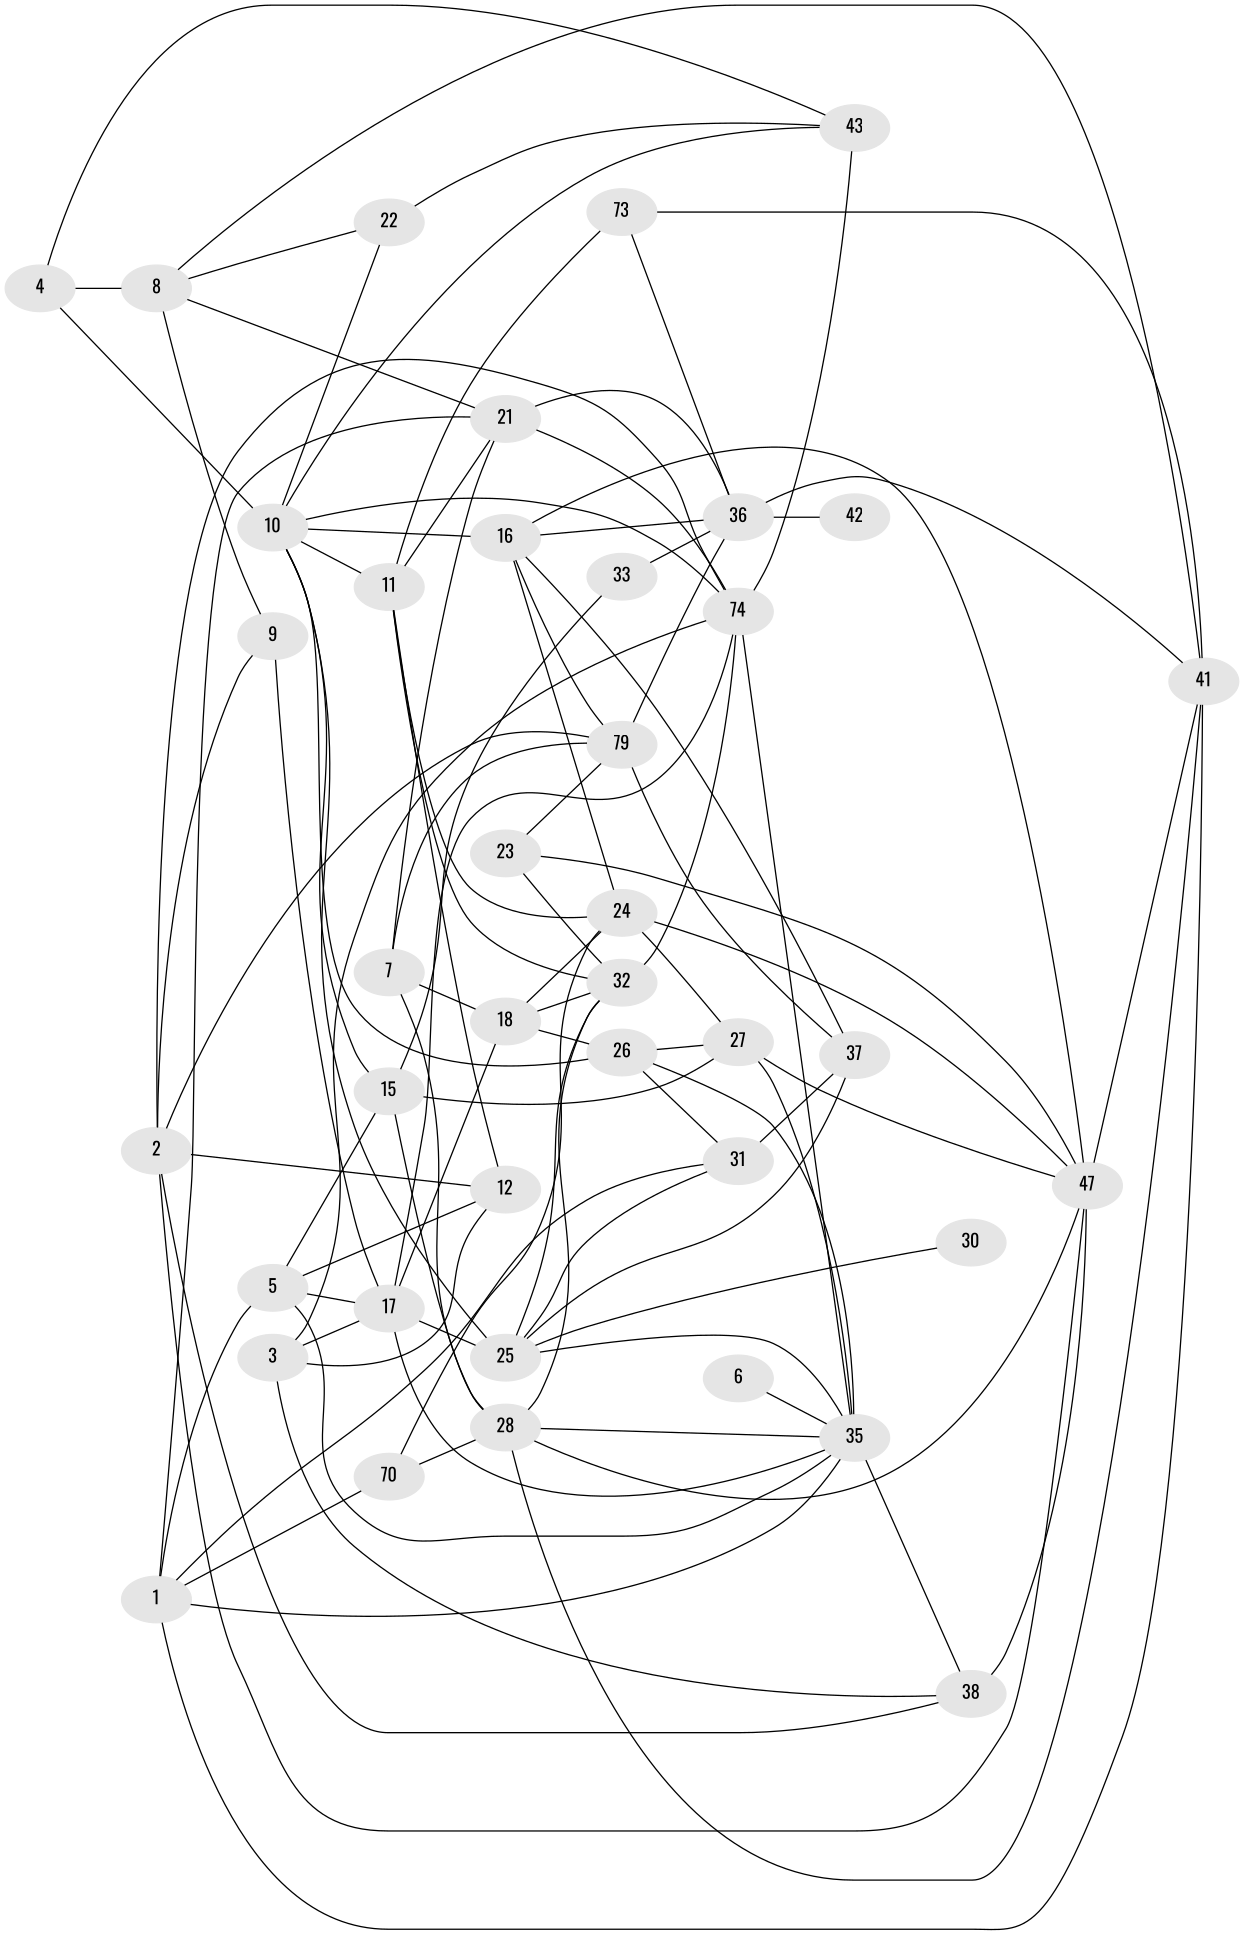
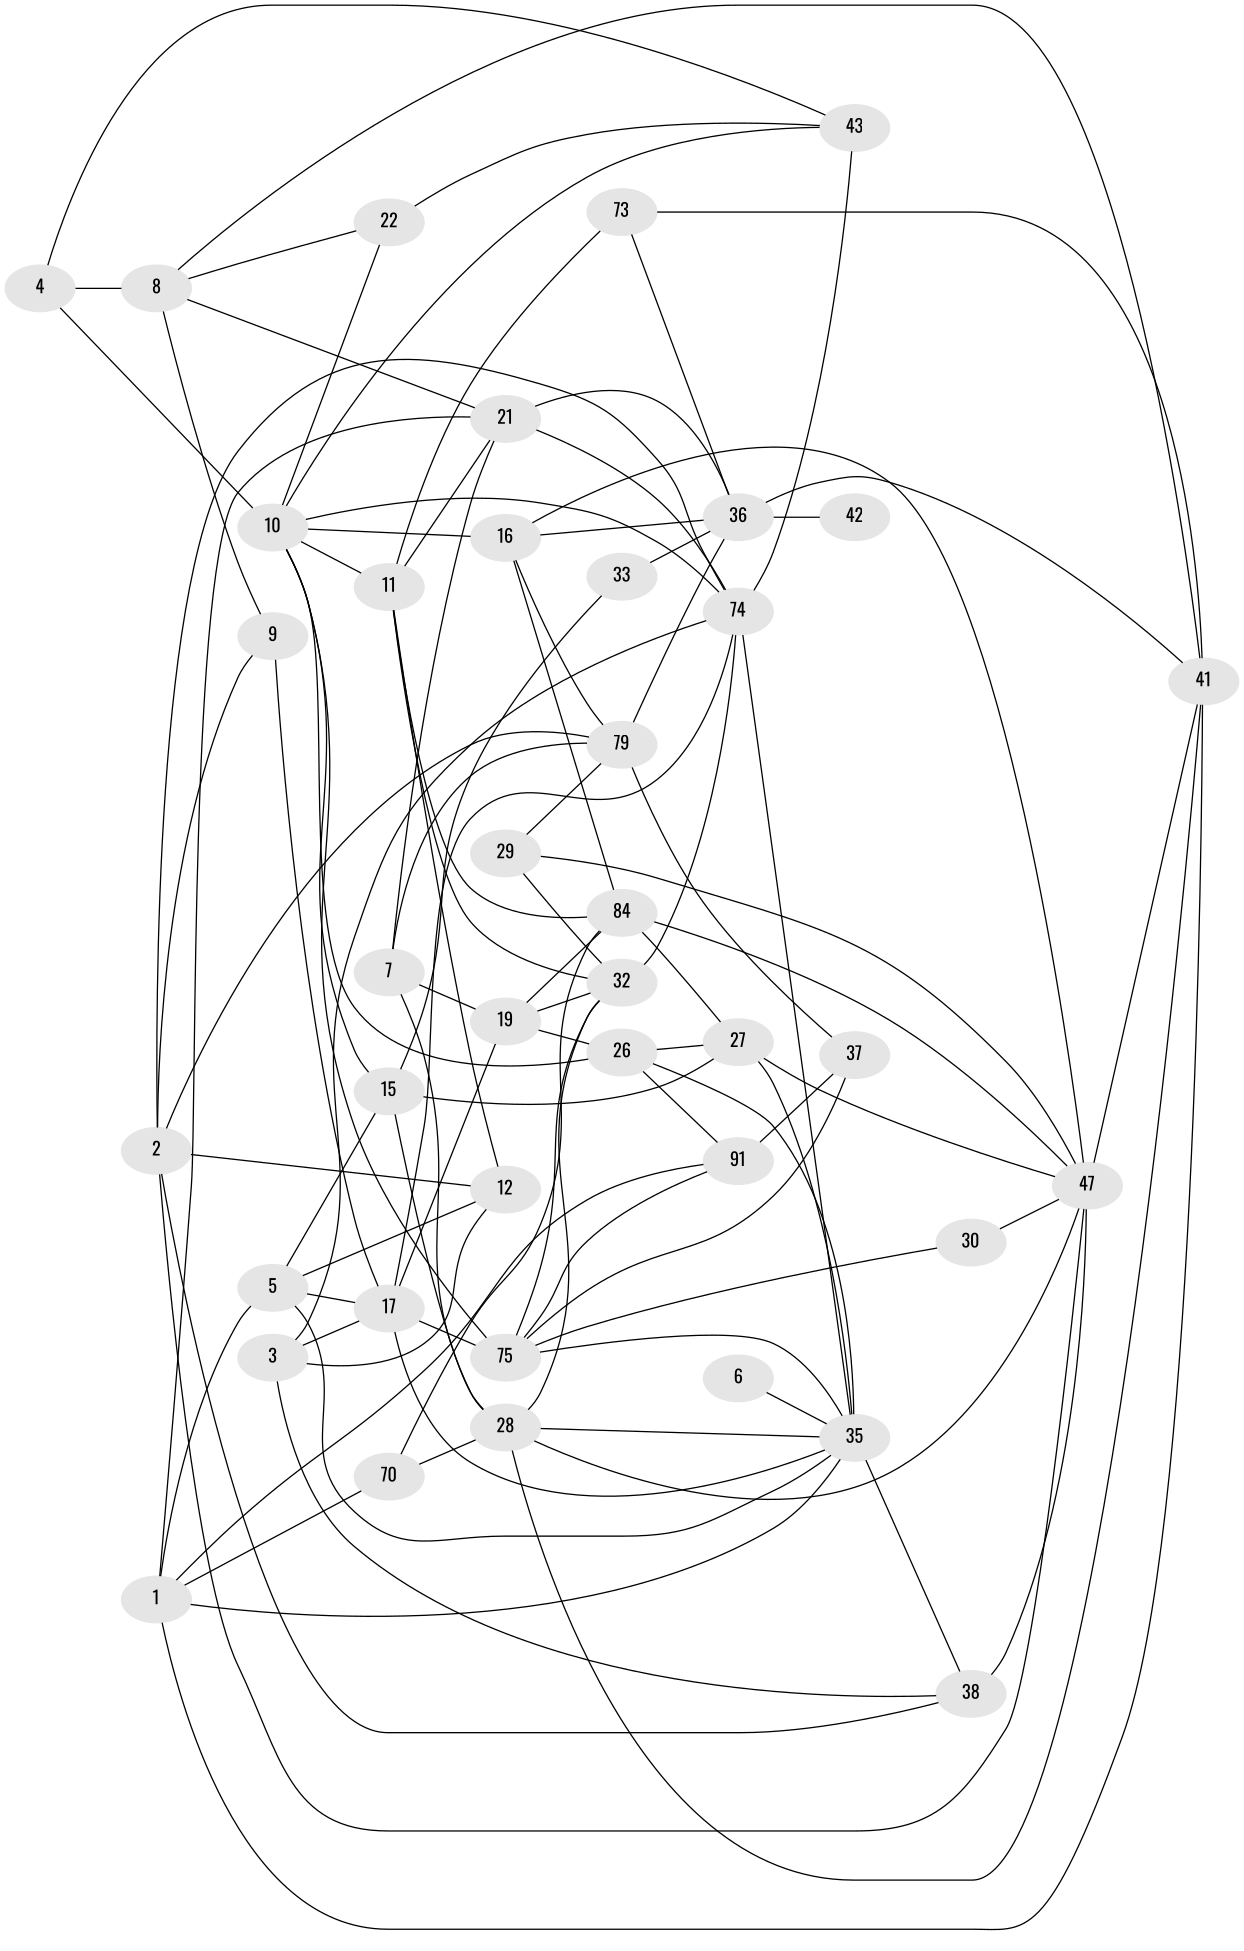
(704, 782) -> none
(506, 853) -> (506, 853)
(622, 913) -> (622, 913)
(506, 1022) -> (506, 1022)
(738, 1161) -> (738, 1161)
none -> (1029, 1214)
(506, 1358) -> (506, 1358)
